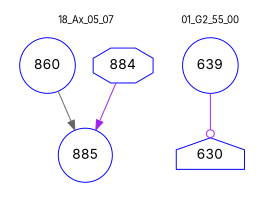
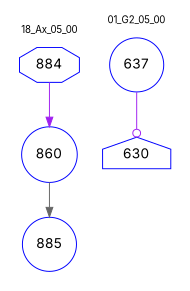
(86, 21) -> (49, 30)
(210, 21) -> (137, 21)
(210, 66) -> (137, 65)
(108, 102) -> (49, 100)
